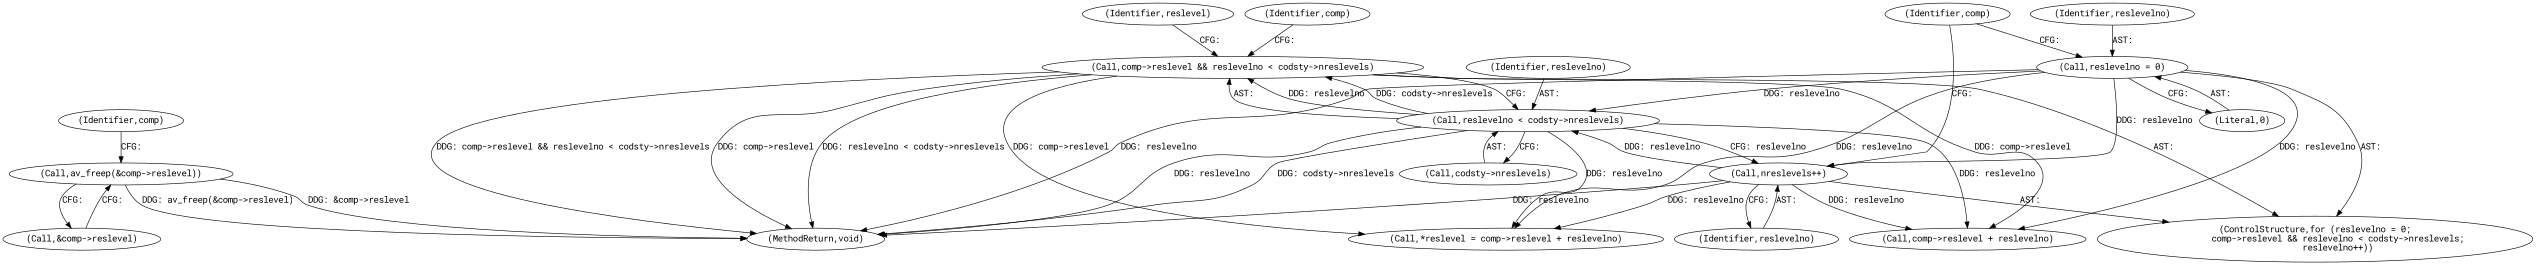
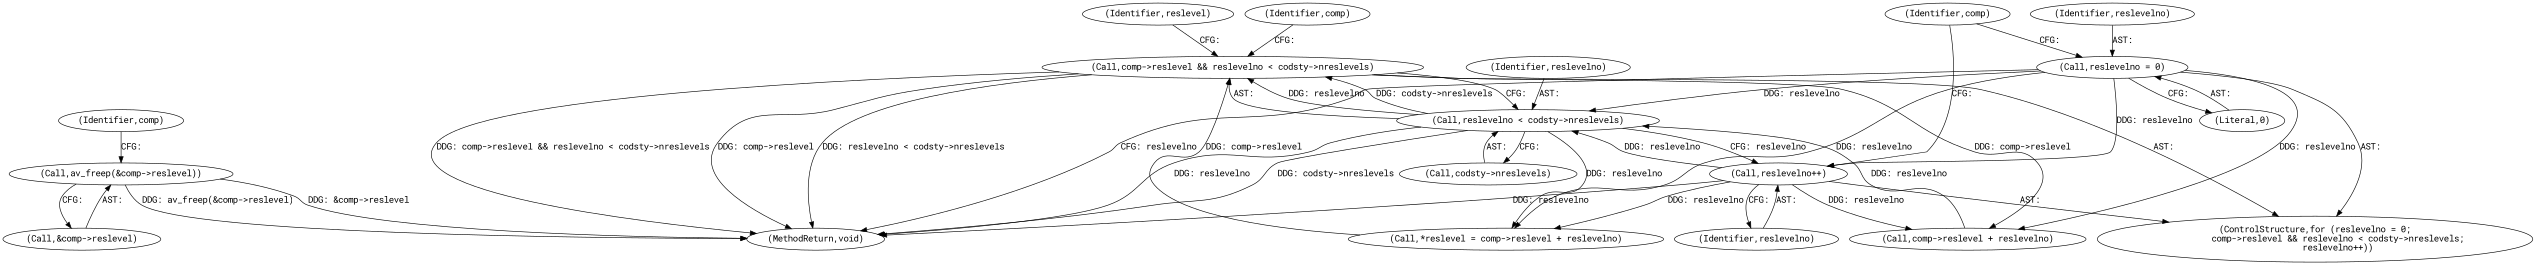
(1837, 131) -> (1832, 150)
(1159, 147) -> (1159, 147)
(1779, 174) -> (1779, 174)
(1102, 198) -> (1191, 207)
(115, 201) -> (115, 201)
